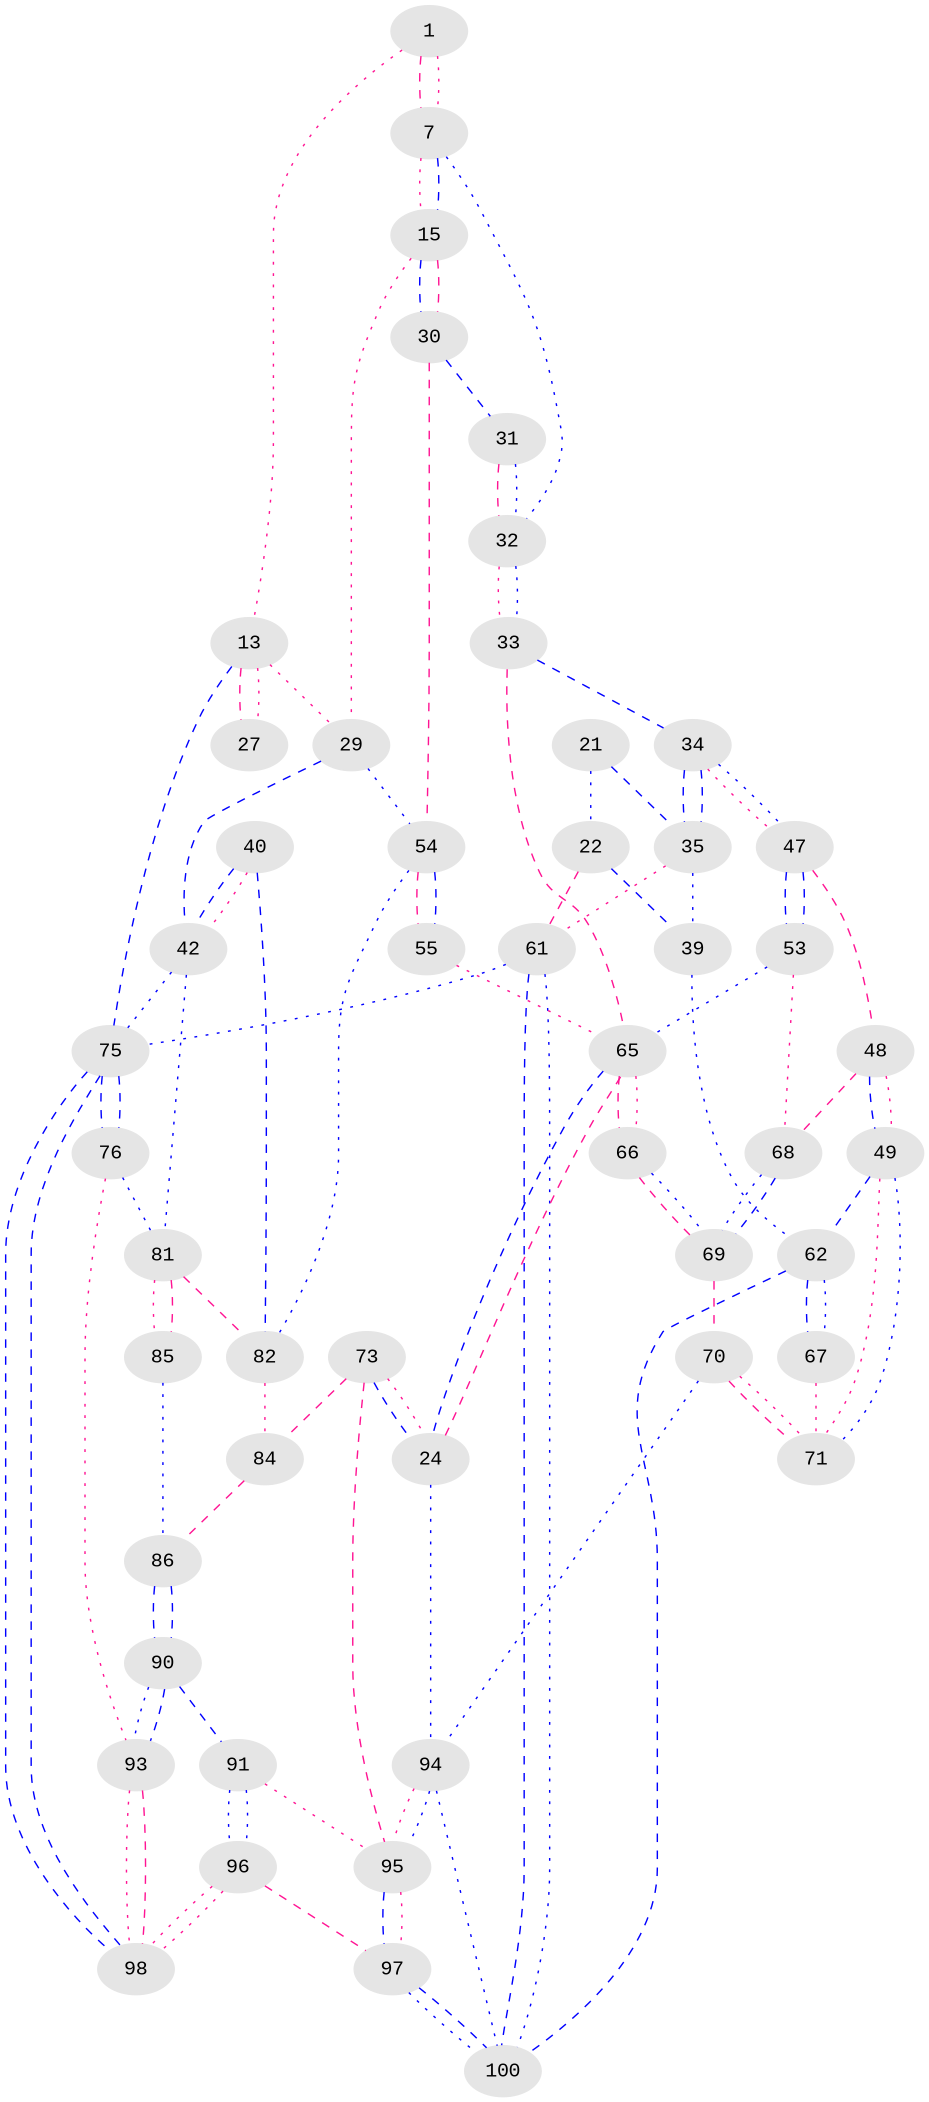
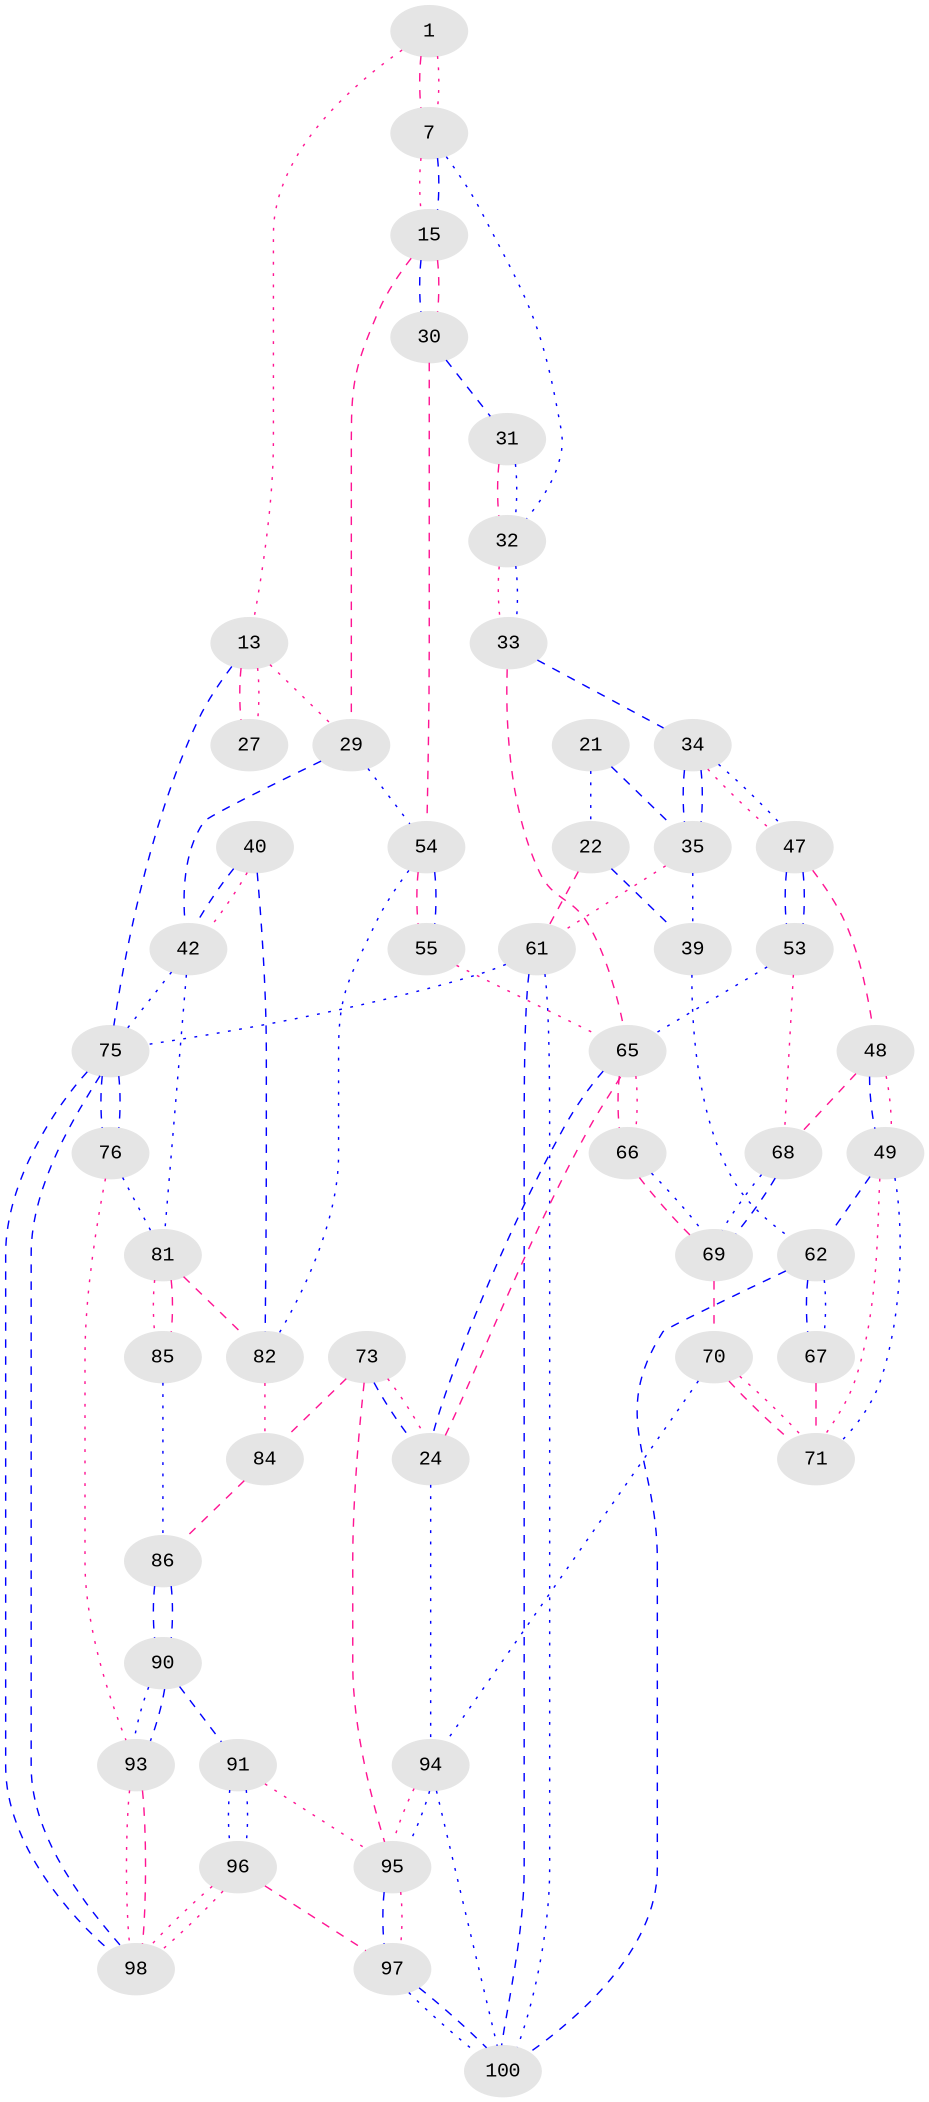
(351, 482) -> (351, 482)
(816, 1408) -> (816, 1408)
